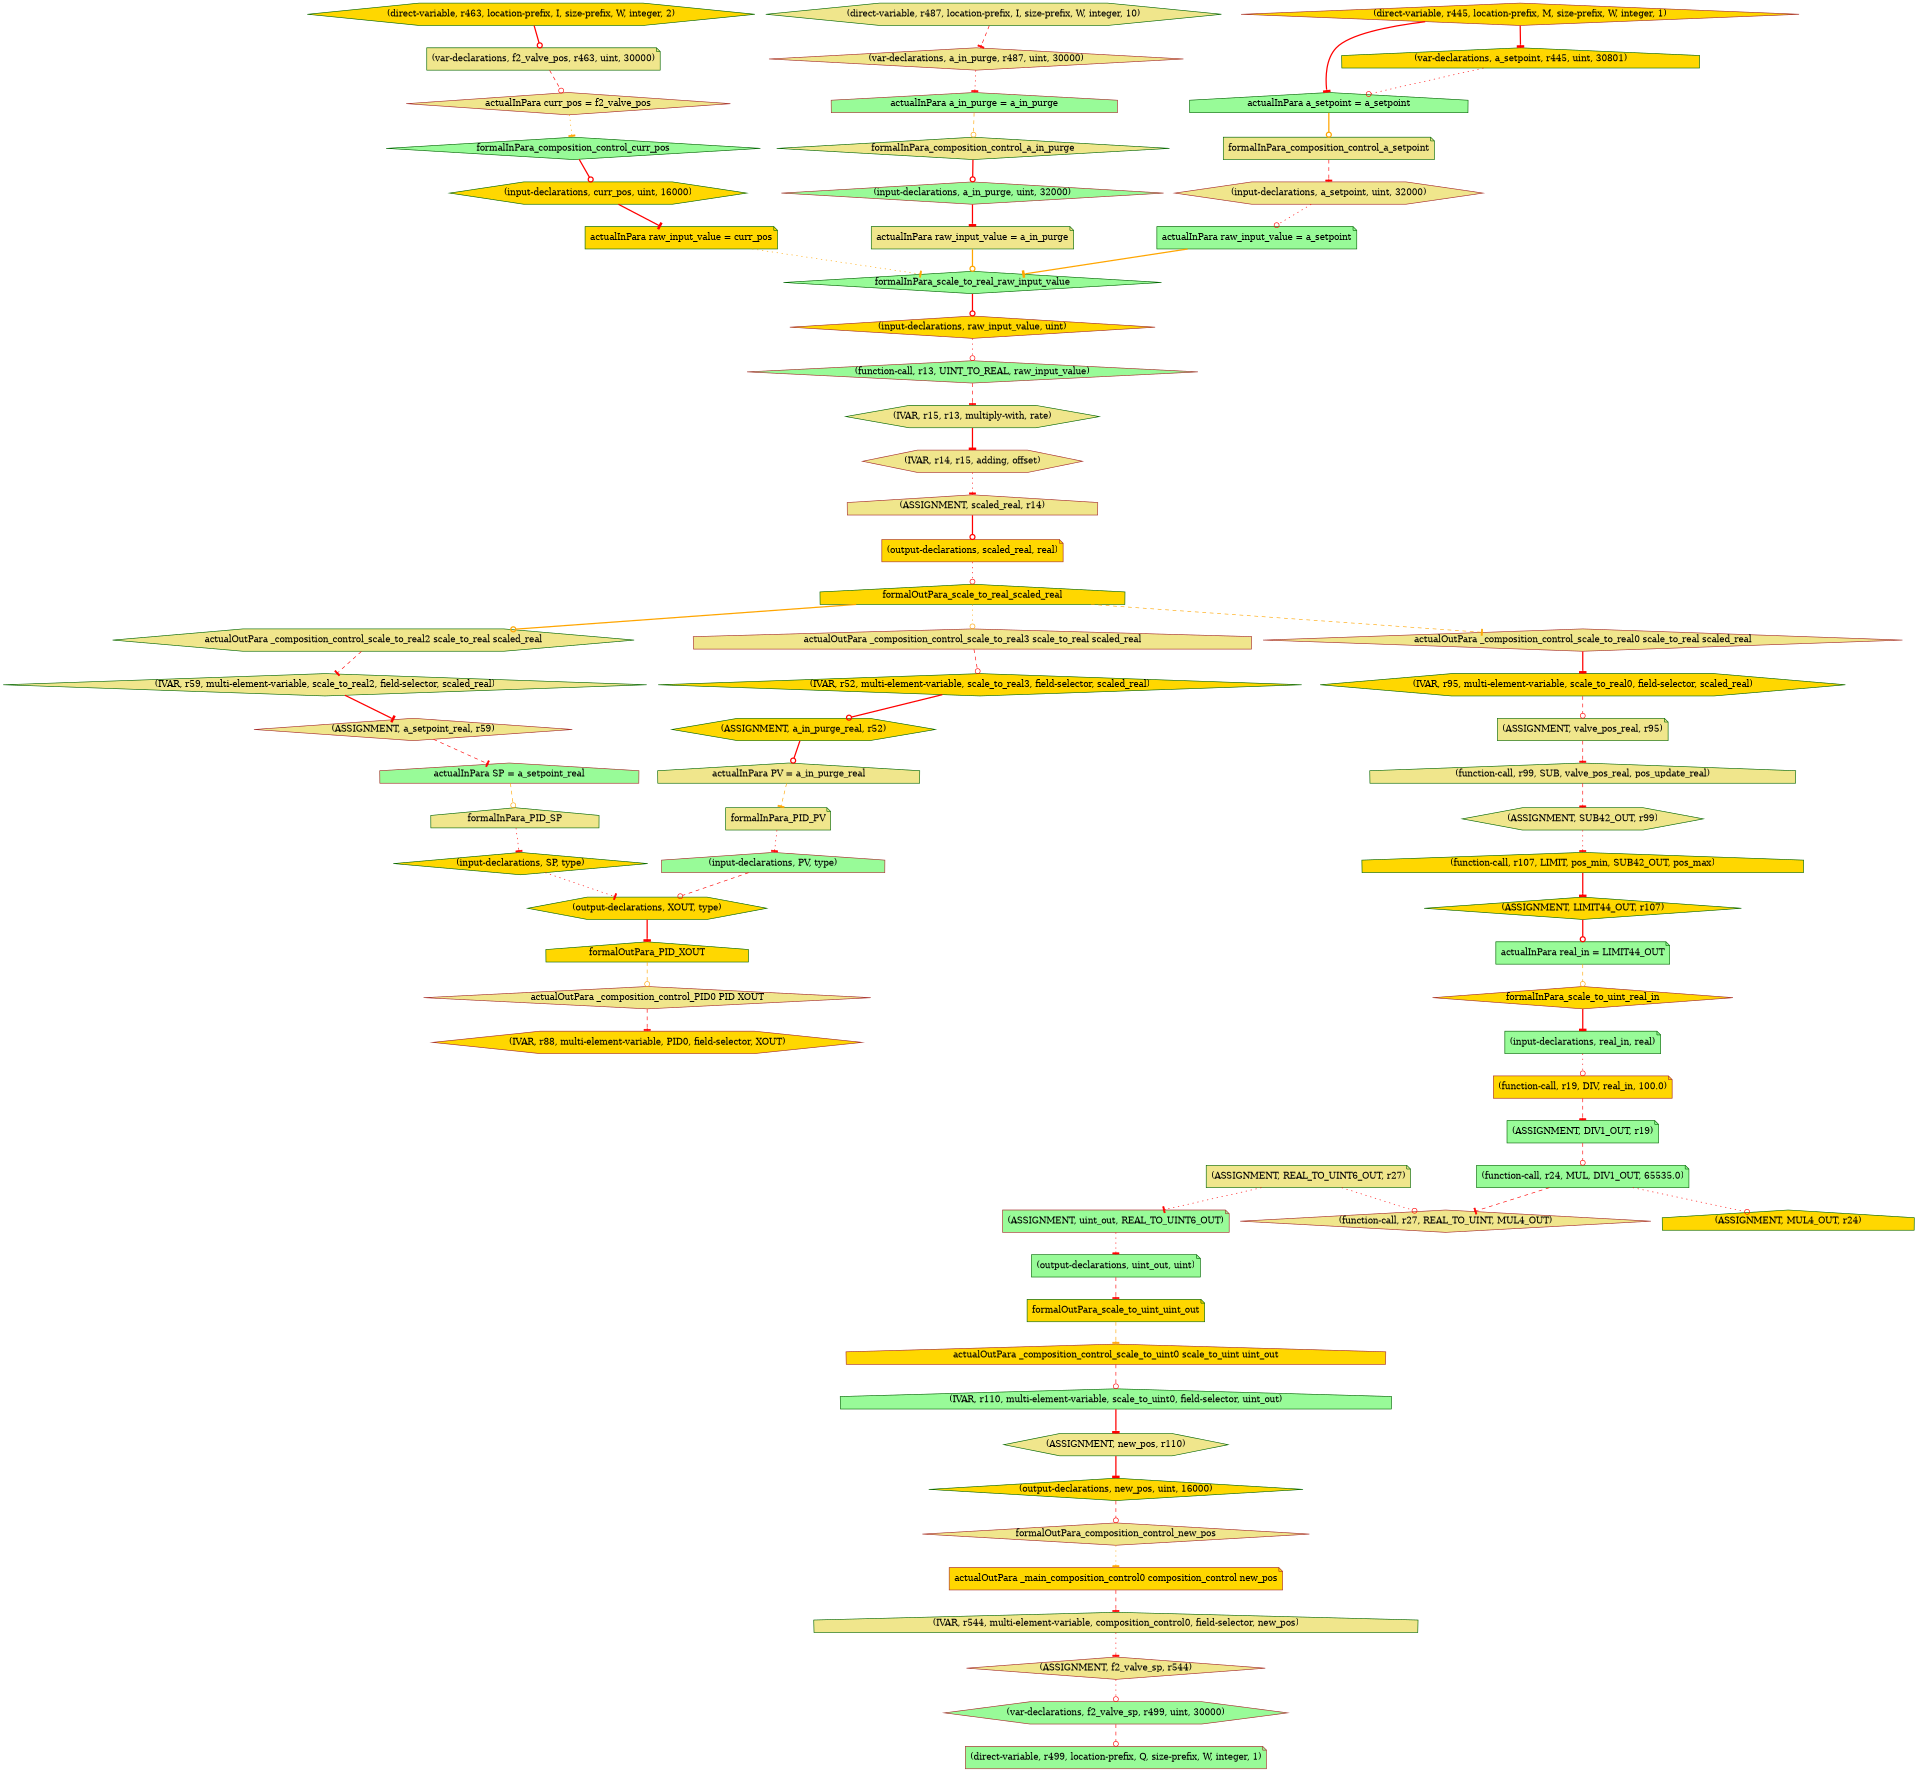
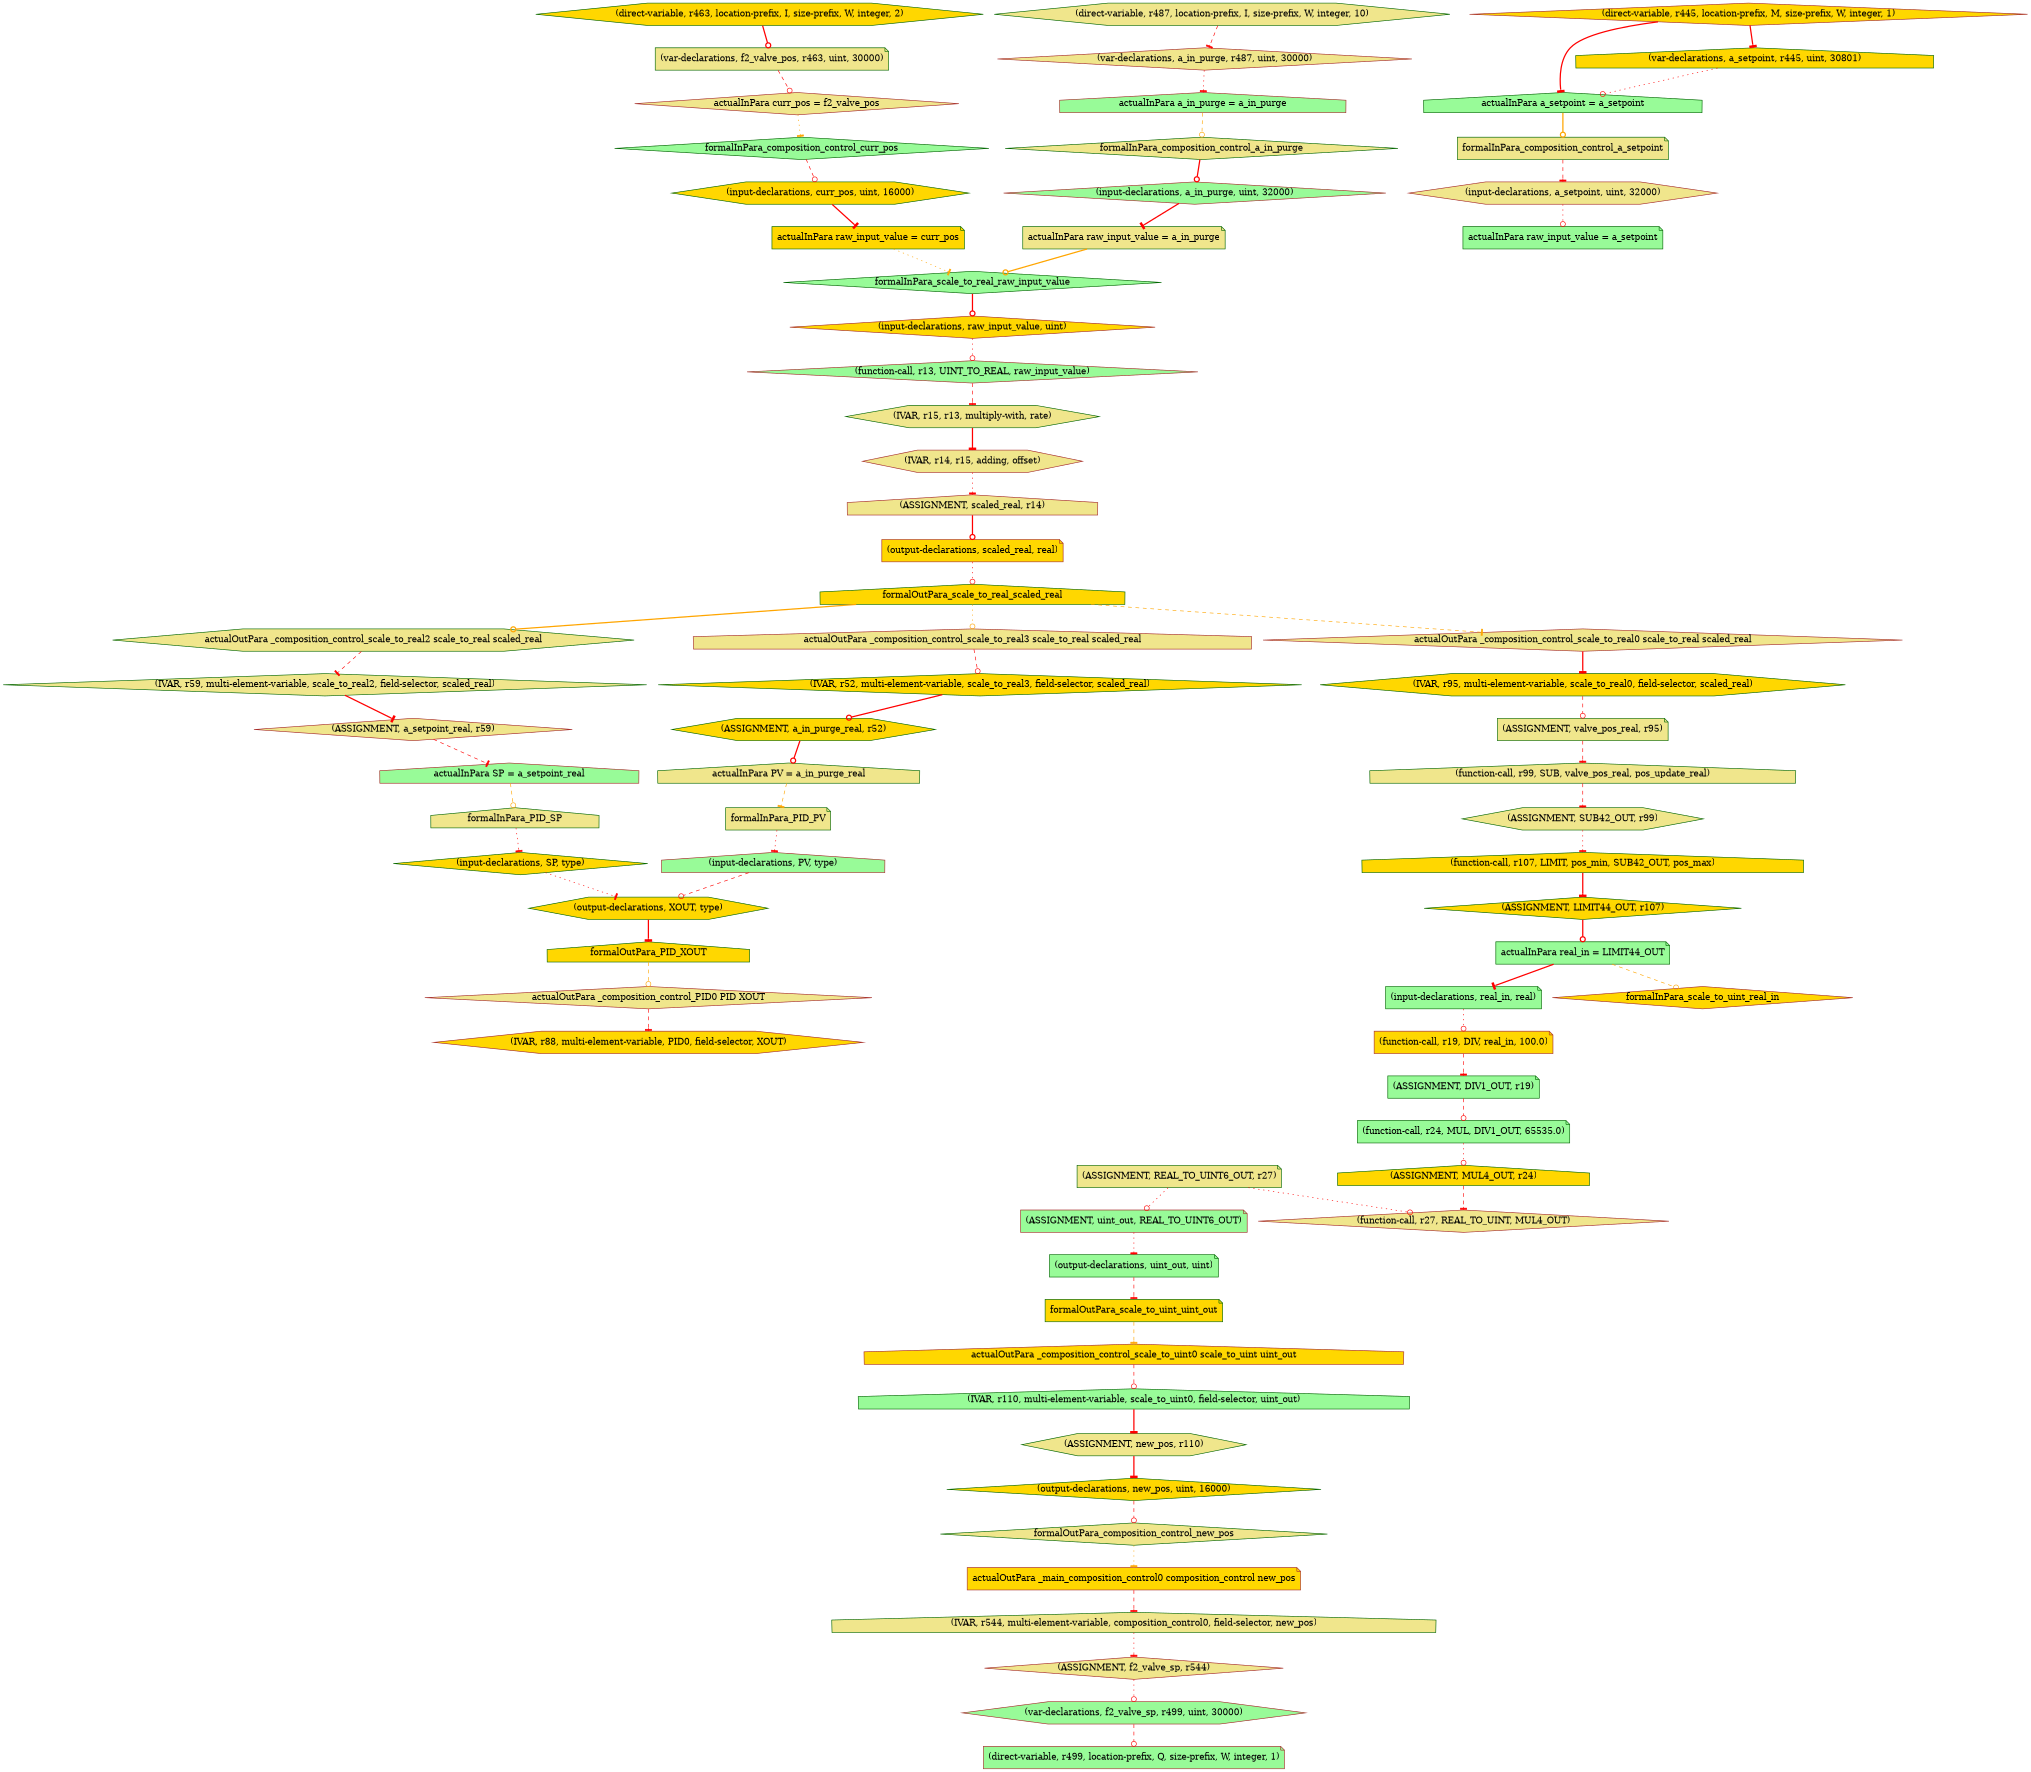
(584, 168) -> (810, 168)
(1107, 261) -> none
(1583, 1019) -> (1525, 975)
(1214, 1198) -> (1158, 1197)
(1513, 1199) -> (1464, 1196)
(1116, 1534) -> (1134, 1534)
